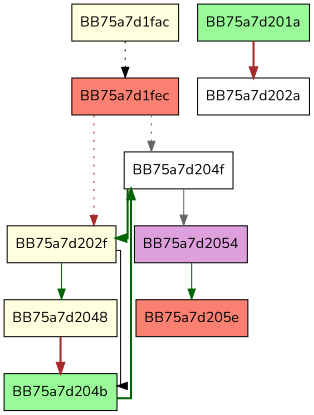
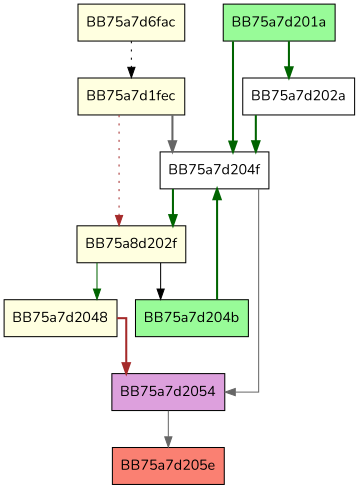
(125, 23) -> (131, 23)
(254, 54) -> (289, 54)
none -> (233, 91)
(125, 96) -> (131, 96)
(151, 128) -> (172, 128)
none -> (256, 128)
(62, 244) -> (131, 244)
(192, 276) -> (168, 424)
(61, 350) -> (126, 336)
